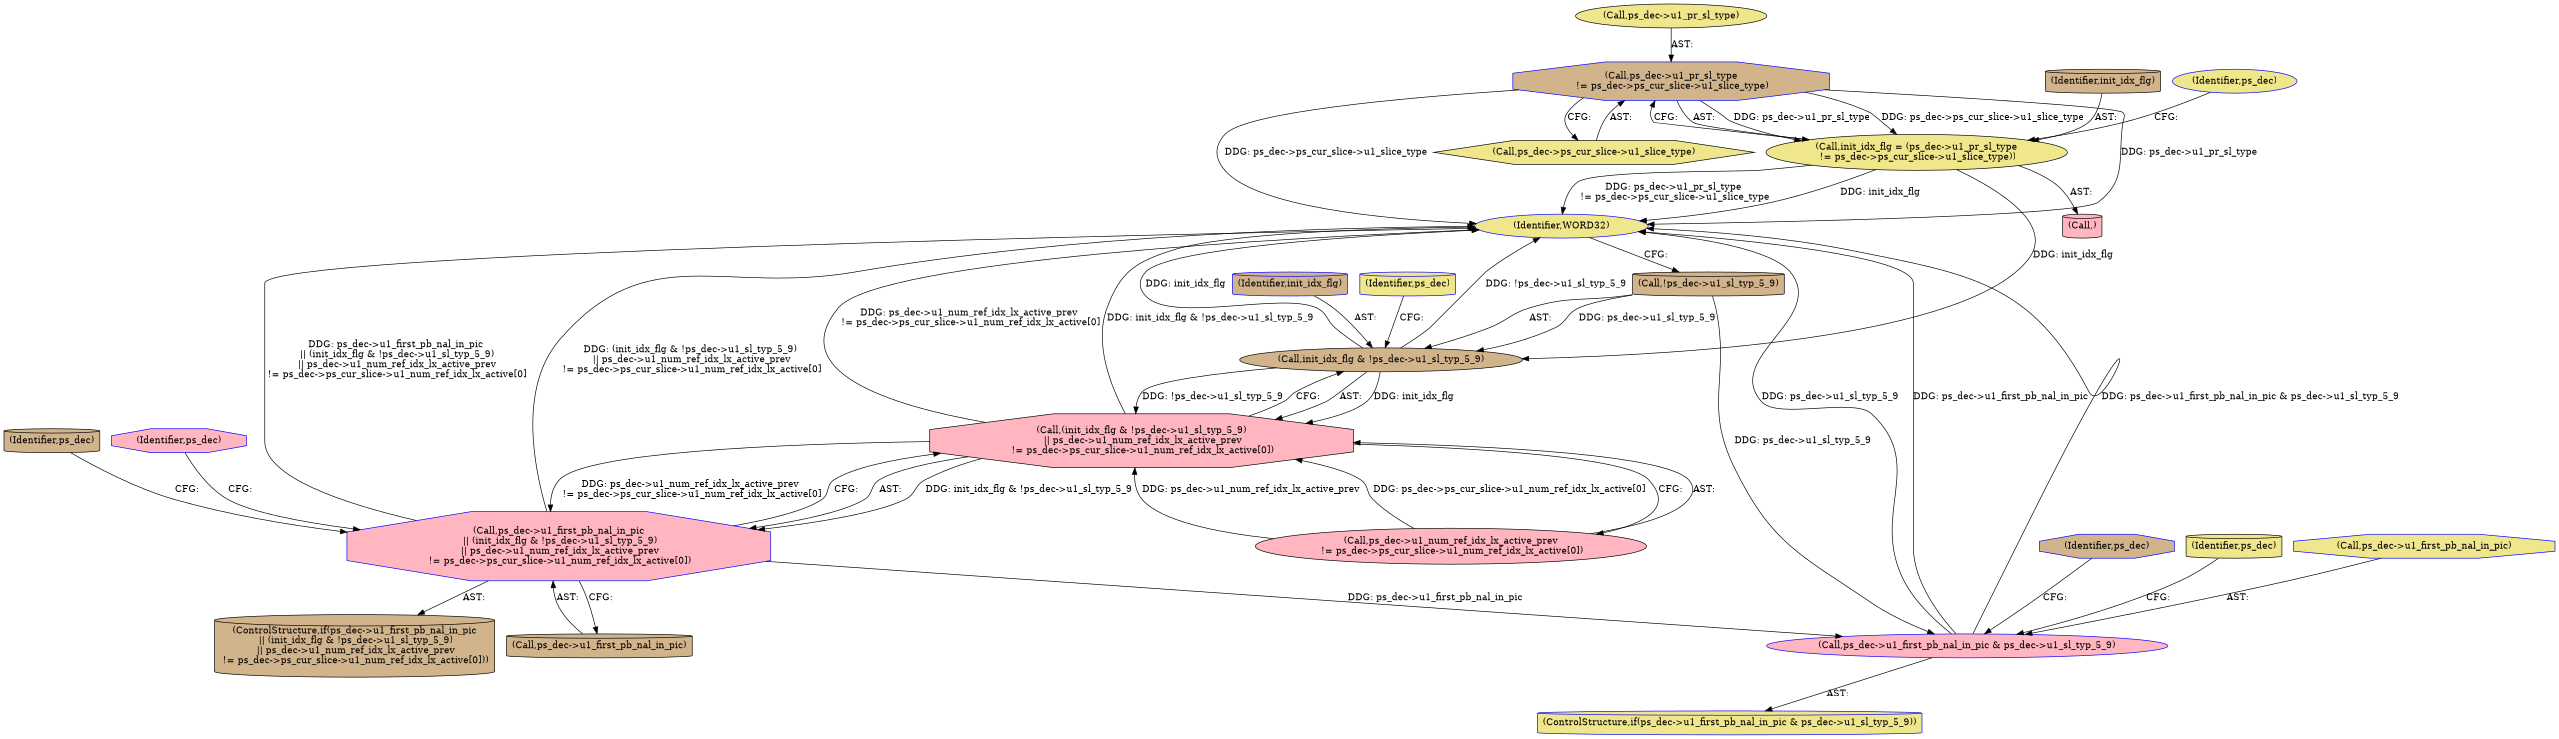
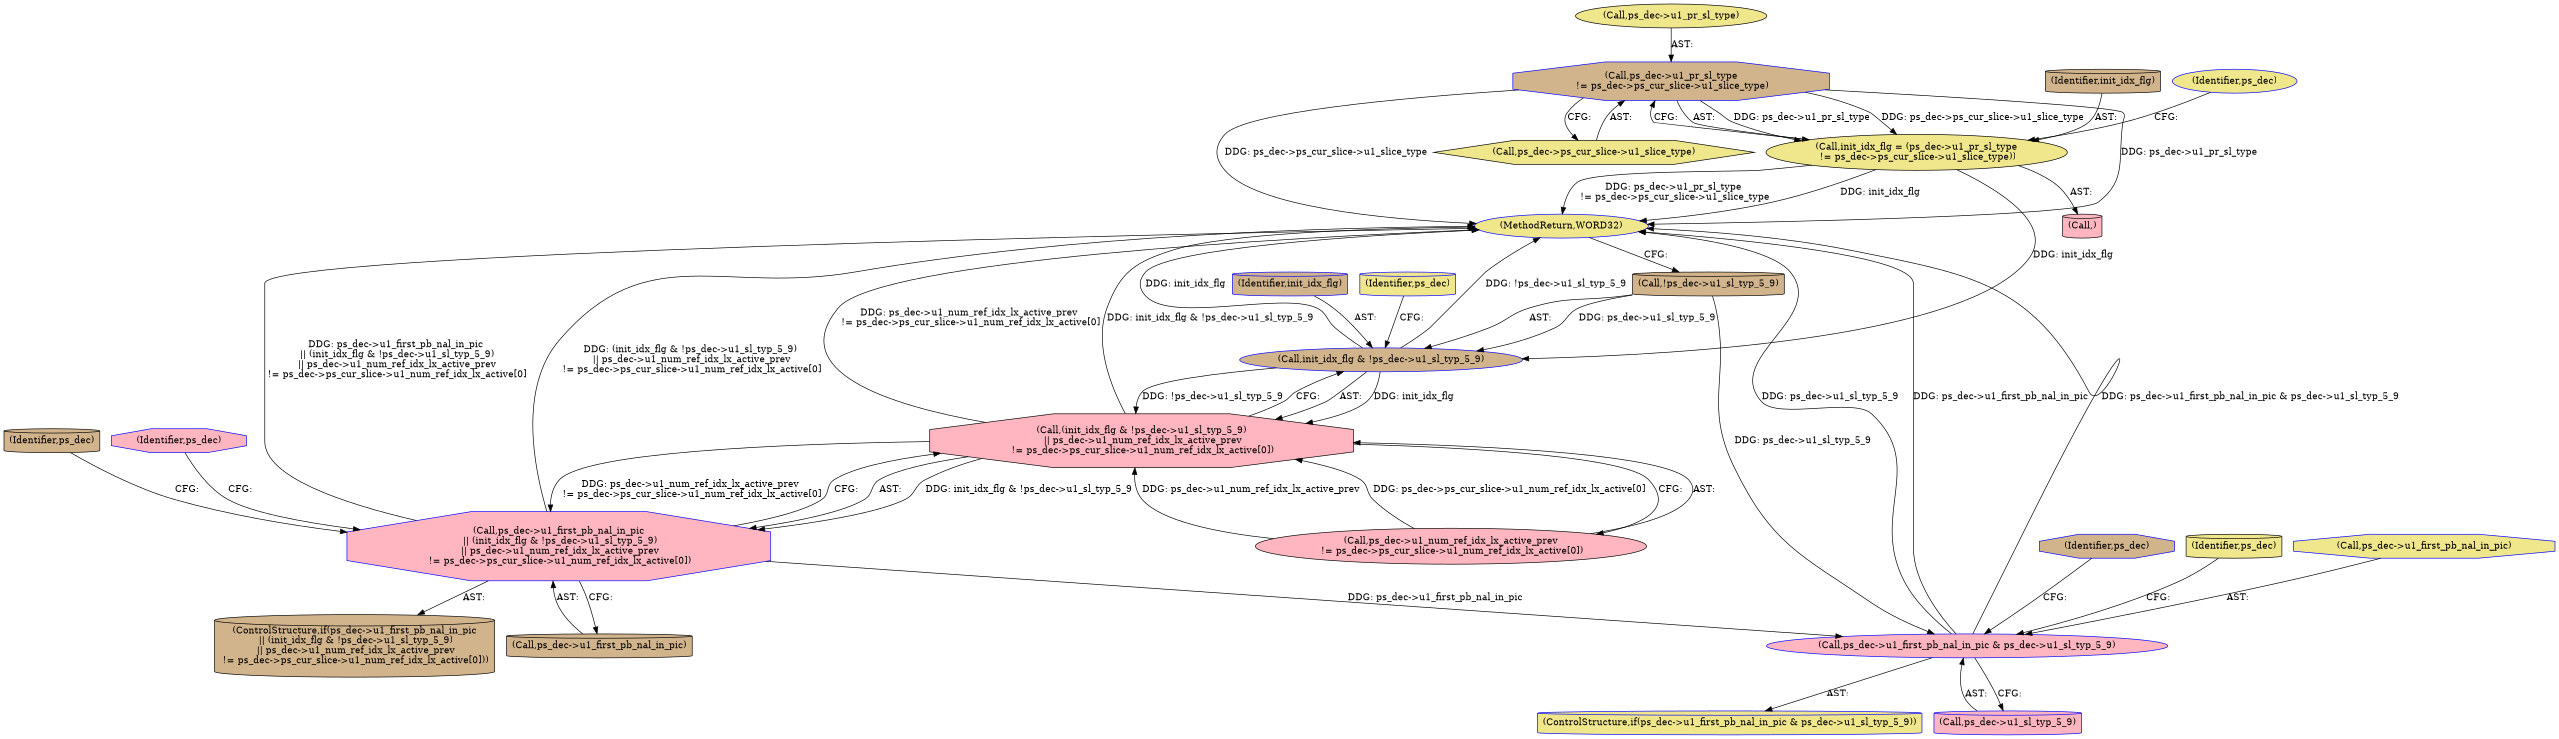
(1561, 226) -> (1561, 226)
(1381, 360) -> (1381, 360)
none -> (2008, 723)
